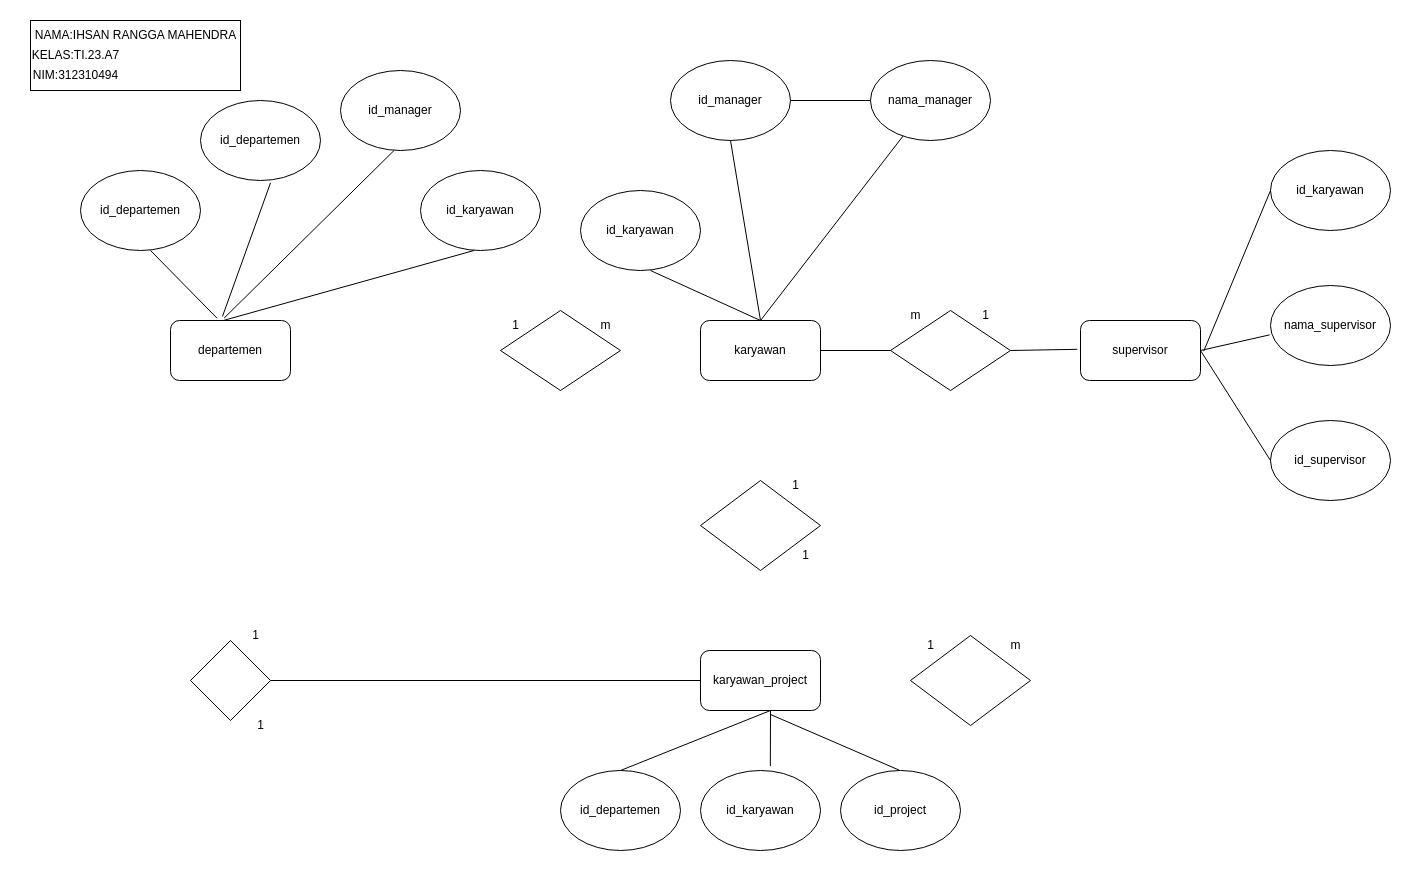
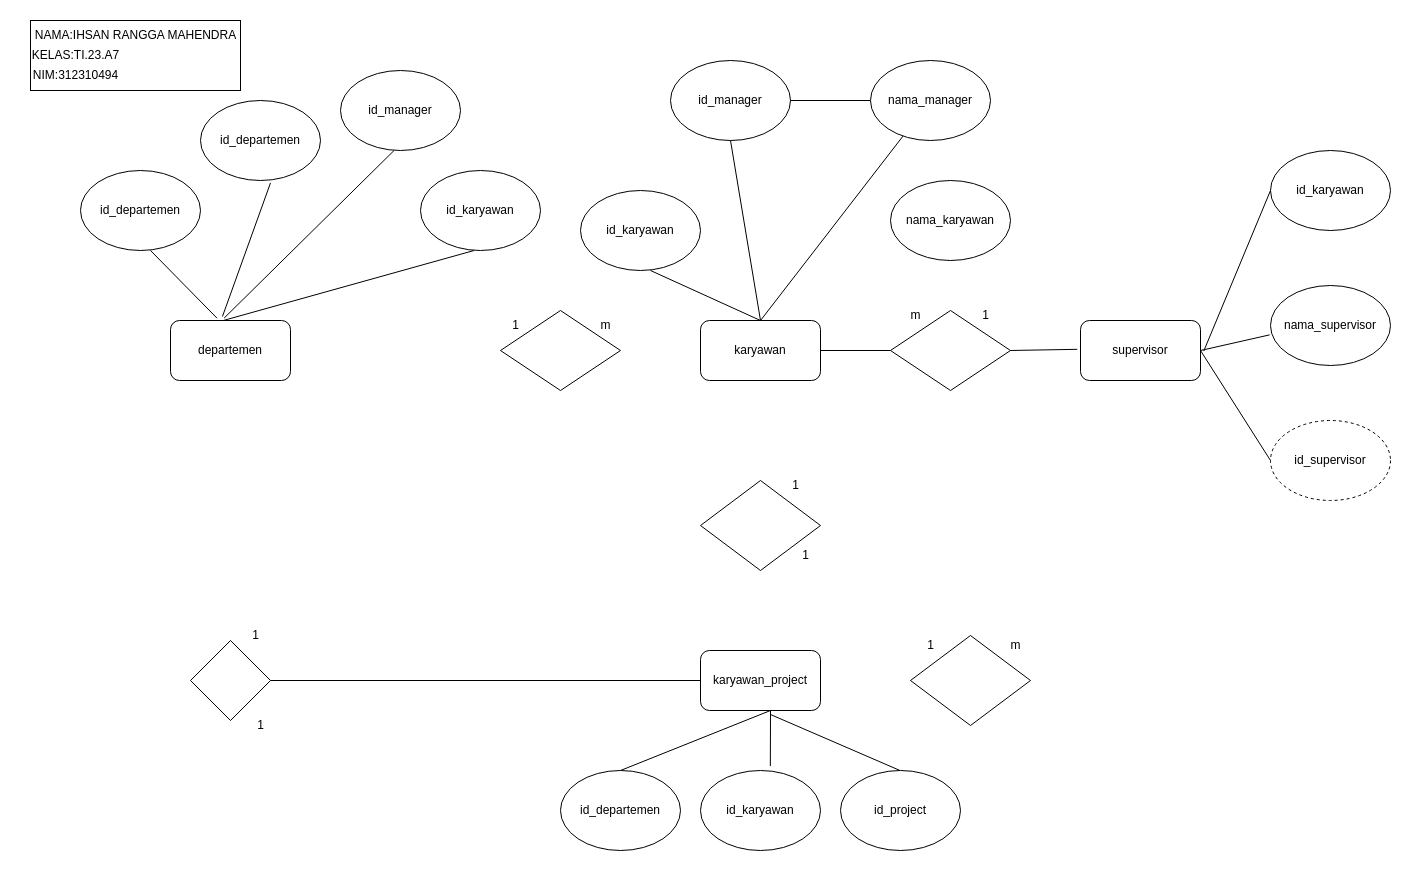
none -> (951, 221)
(1331, 461) -> (1331, 461)
